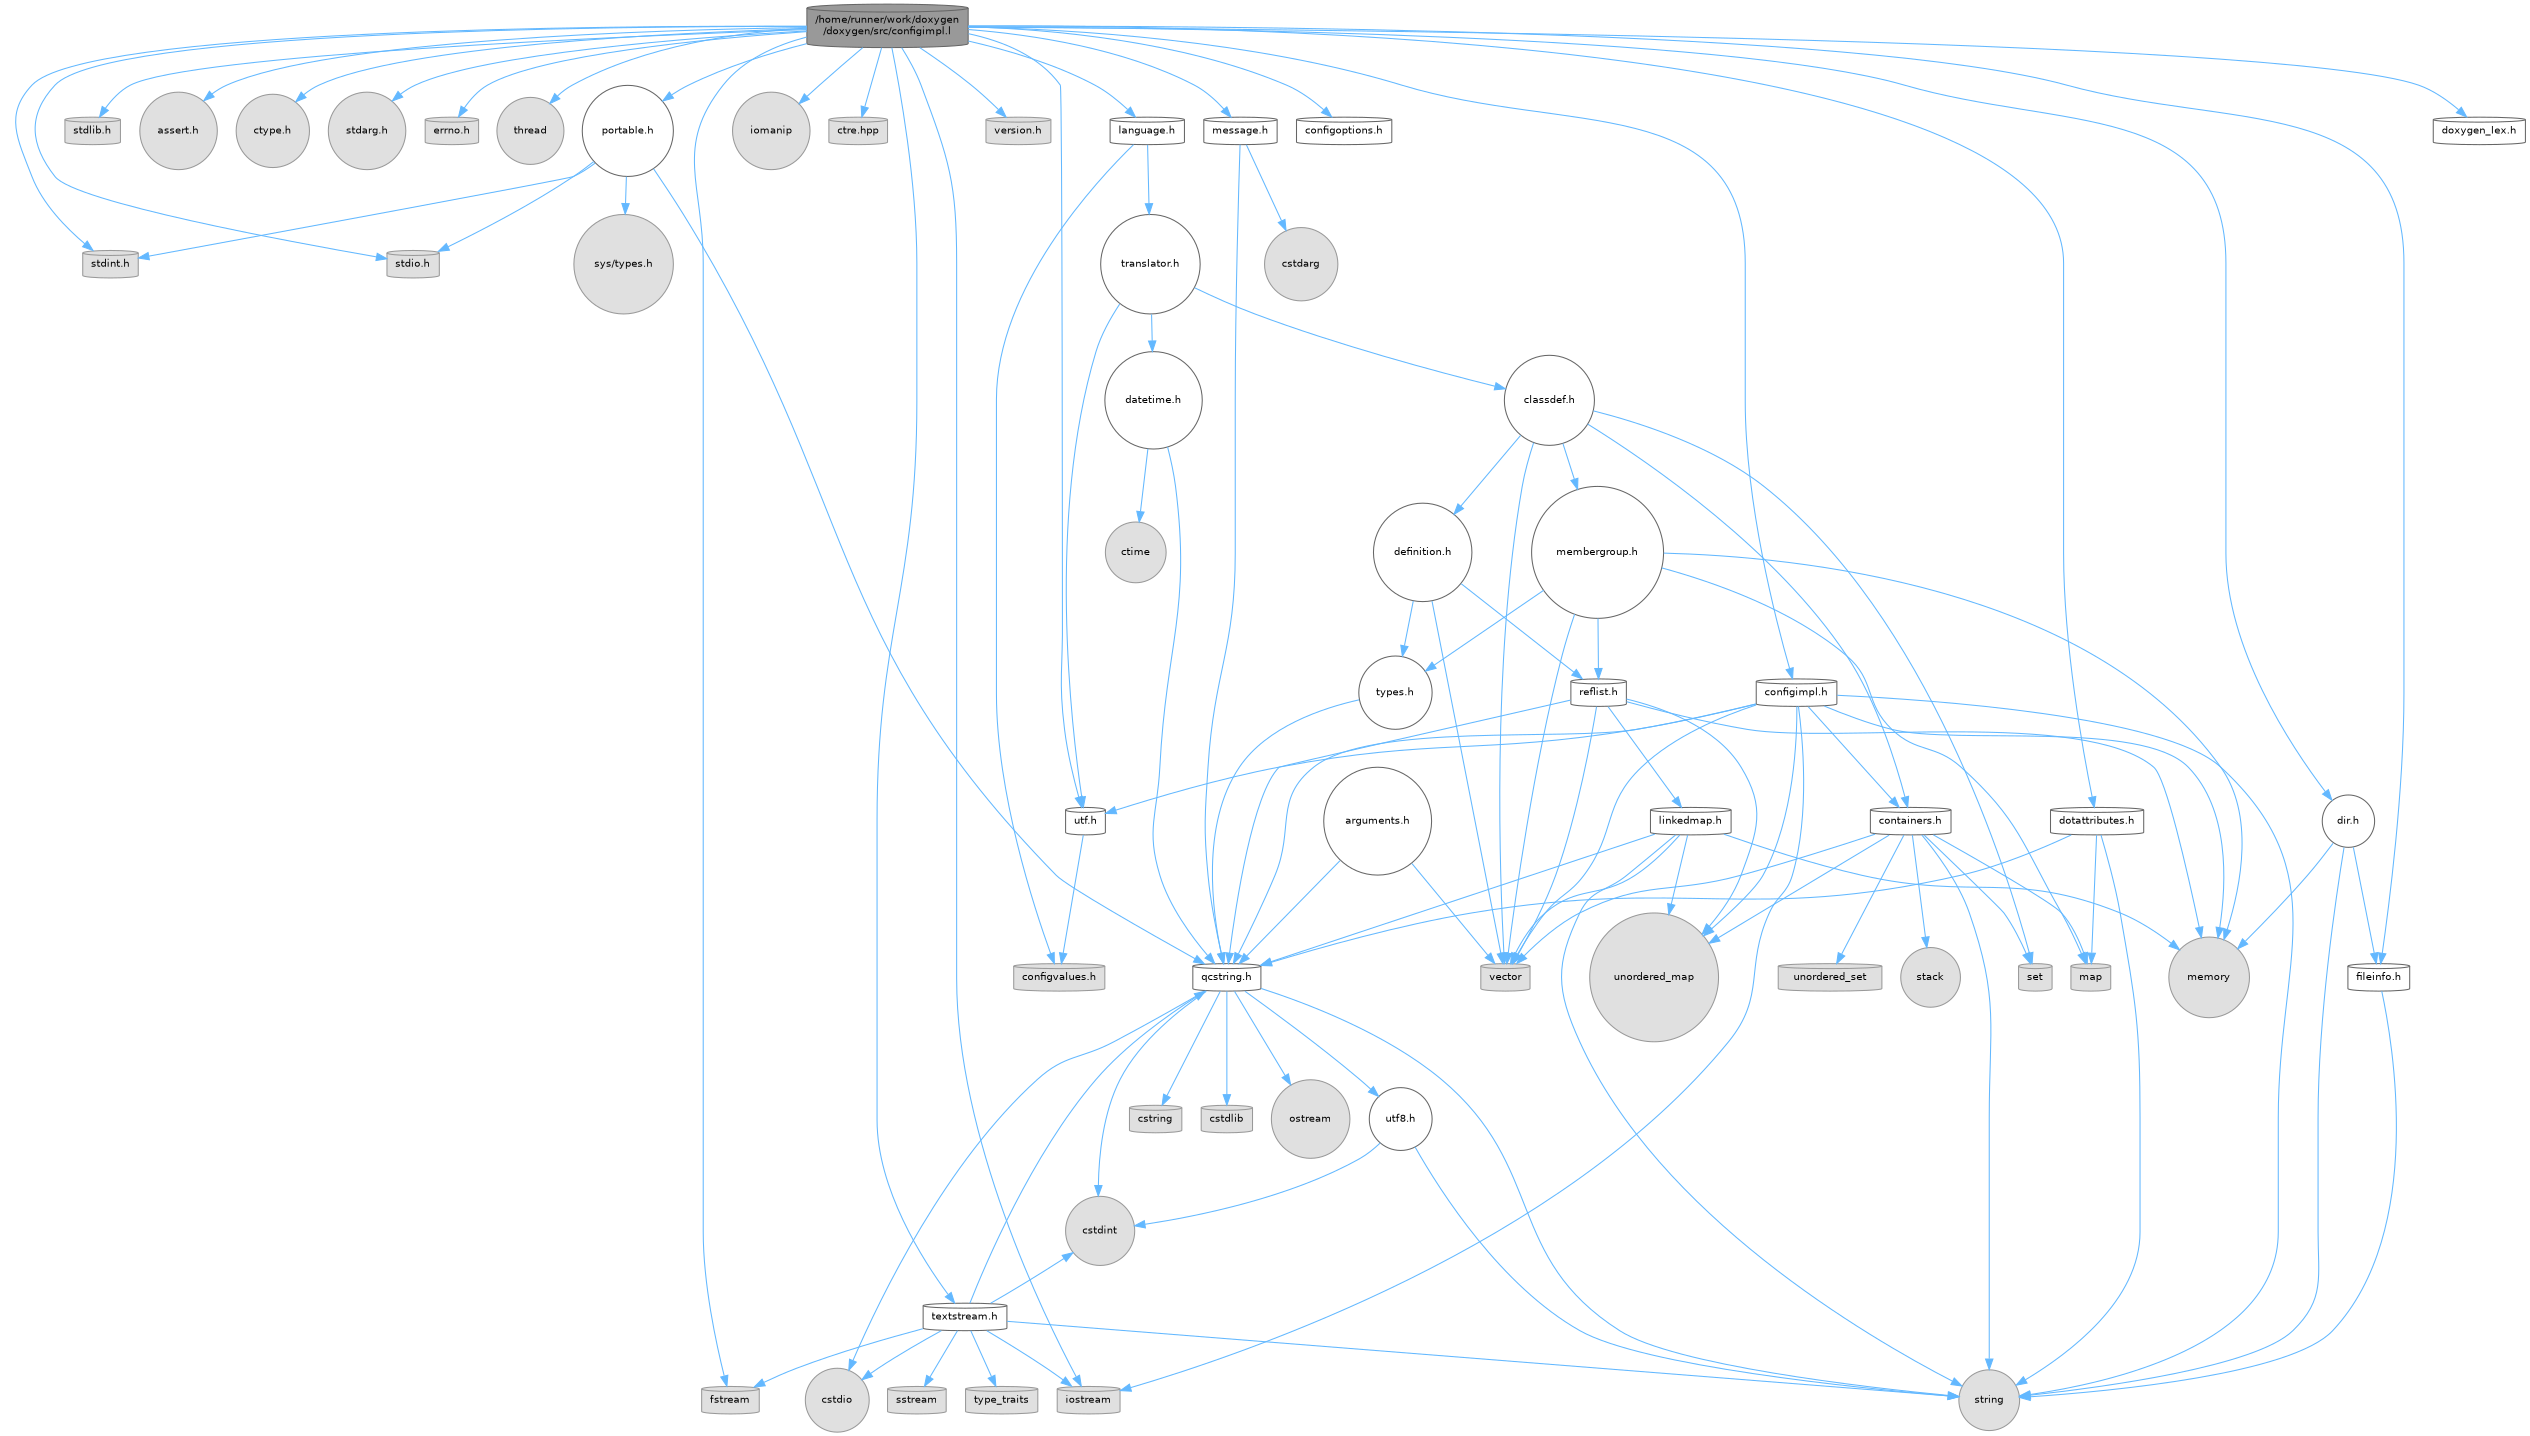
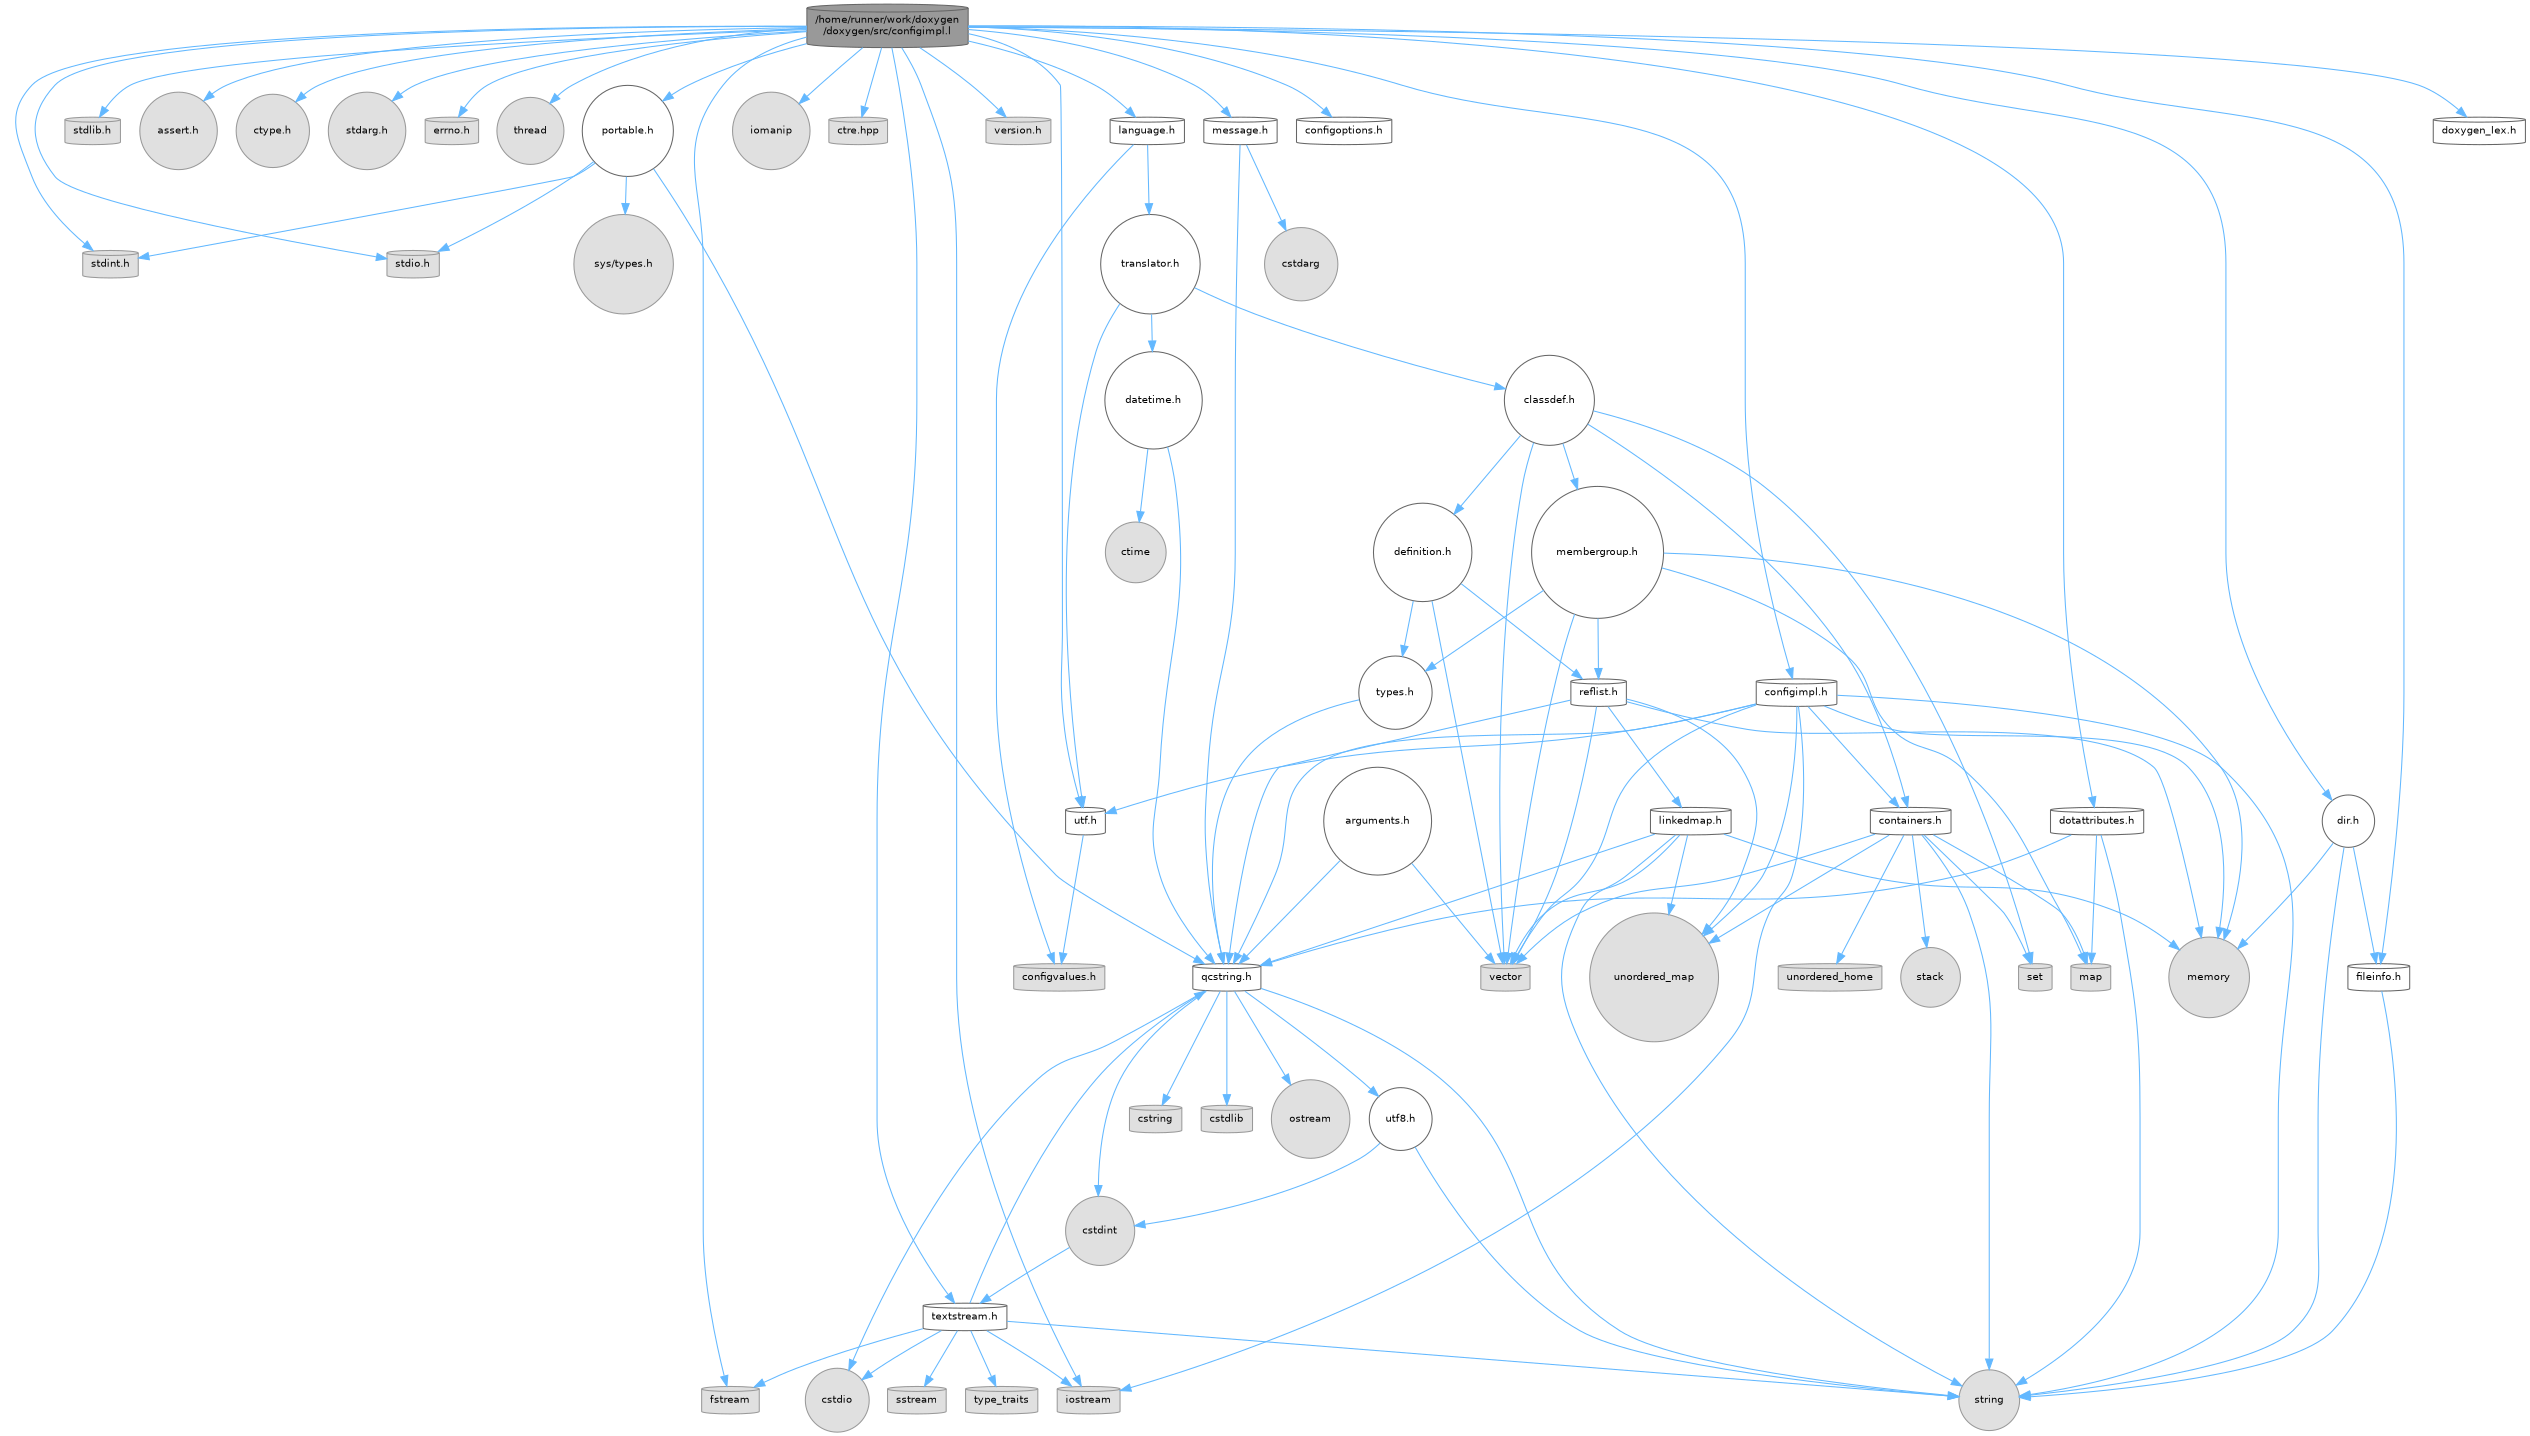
(1830, 977) -> (1830, 977)
(1024, 1284) -> (1033, 1269)
